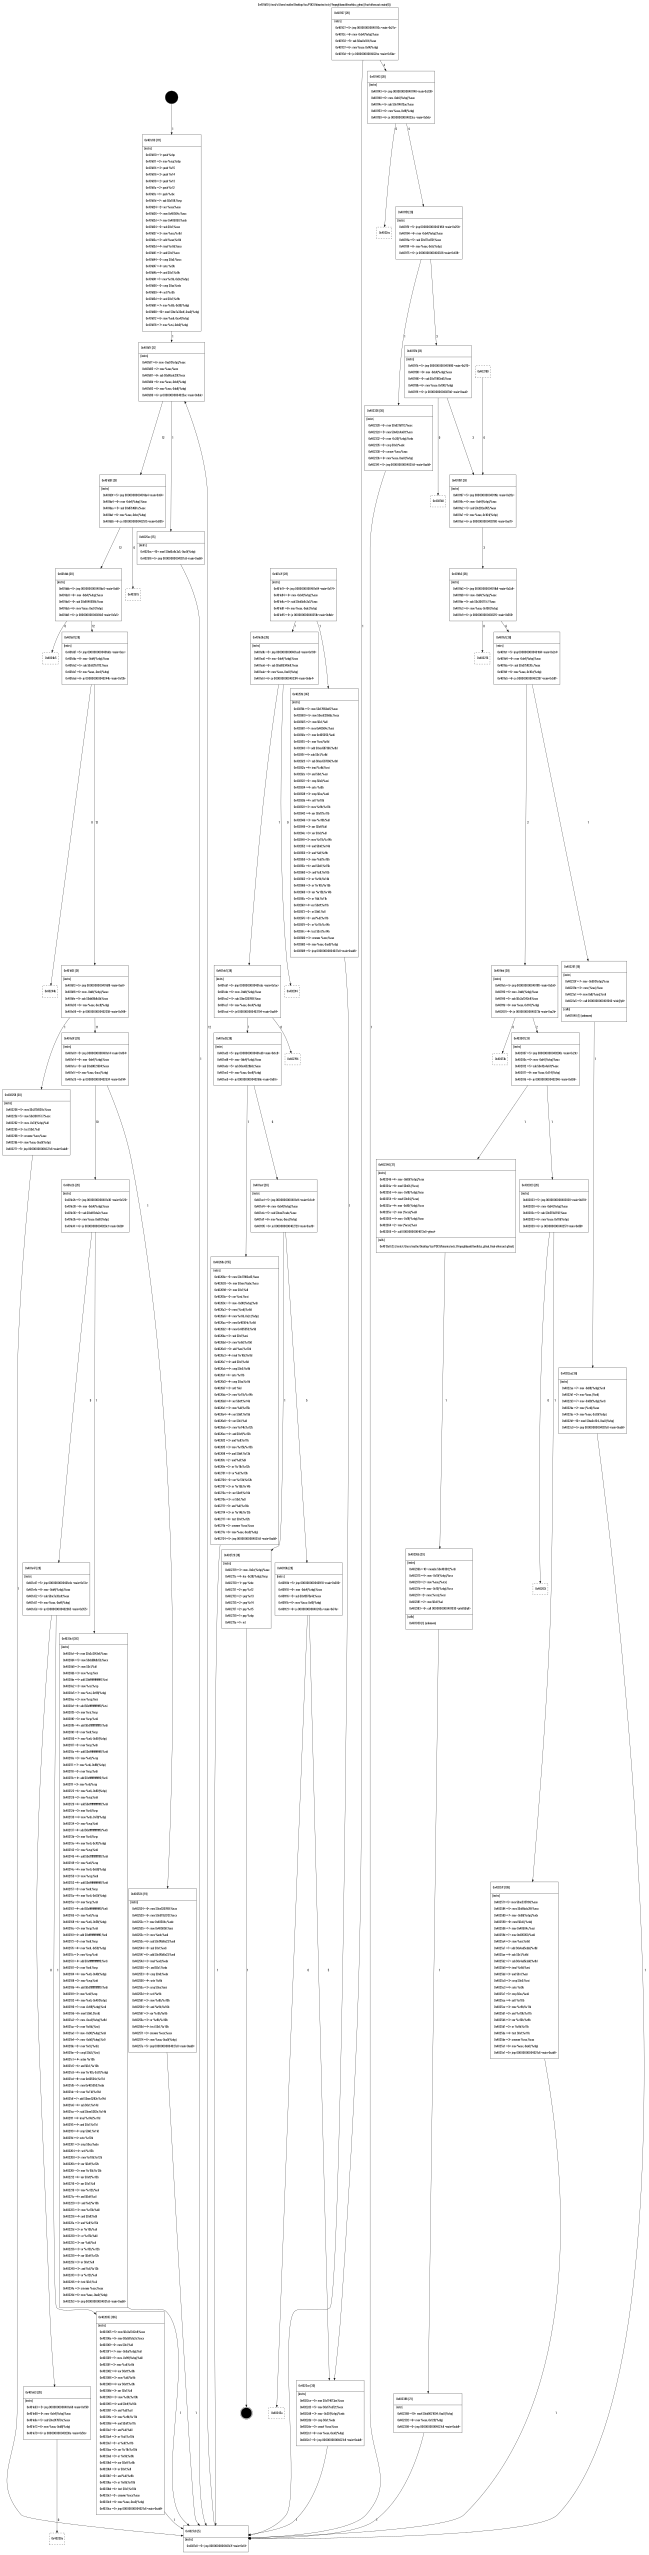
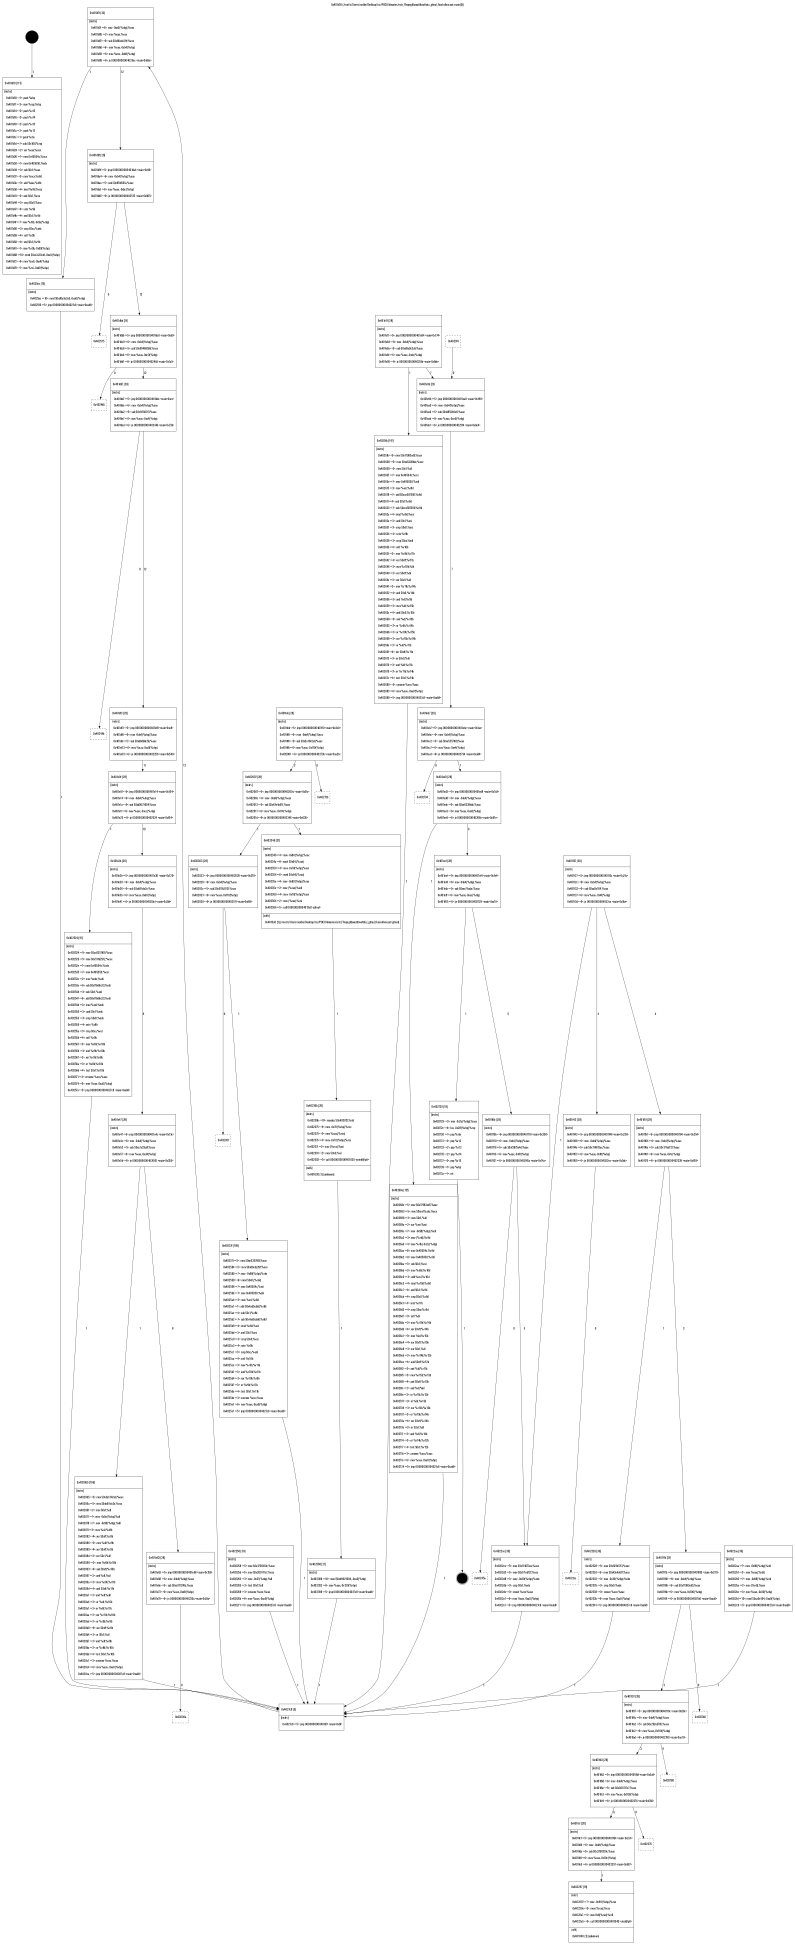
(415, 164) -> (632, 1010)
(172, 336) -> none
(483, 425) -> (664, 1758)
(526, 824) -> none
(281, 834) -> (452, 362)
(52, 1051) -> none
(593, 1194) -> none
(94, 1970) -> none
